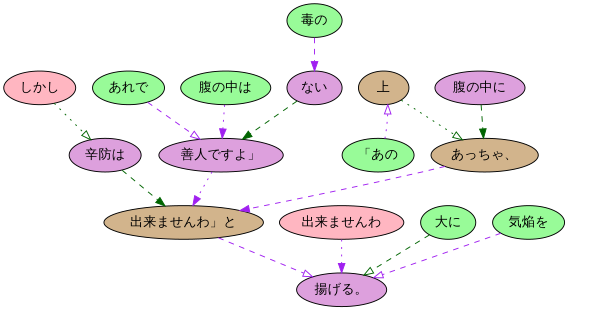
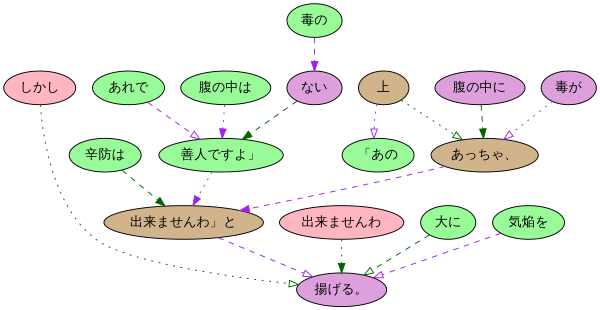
none -> (569, 88)
(69, 118) -> (118, 250)
(387, 126) -> (375, 116)
(105, 155) -> (105, 155)
(221, 155) -> (221, 155)
(342, 252) -> (342, 252)
